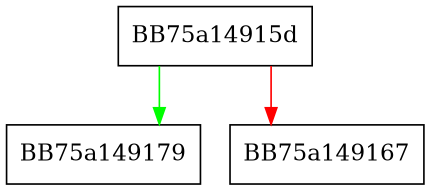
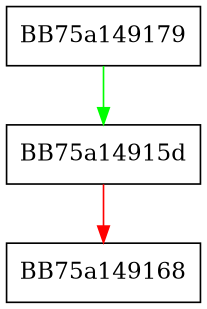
(159, 87) -> (104, 87)
(327, 154) -> (104, 273)
